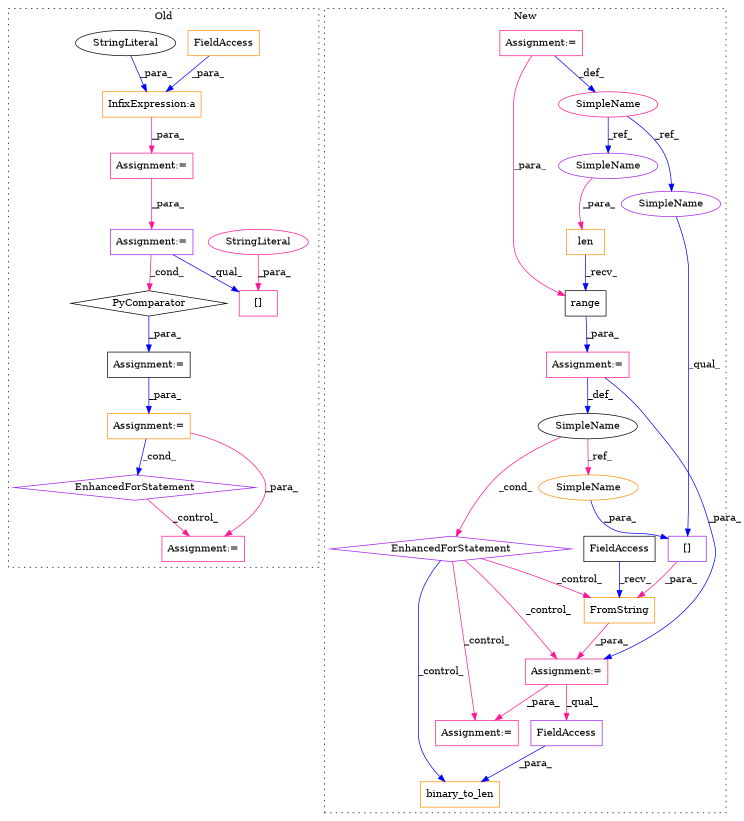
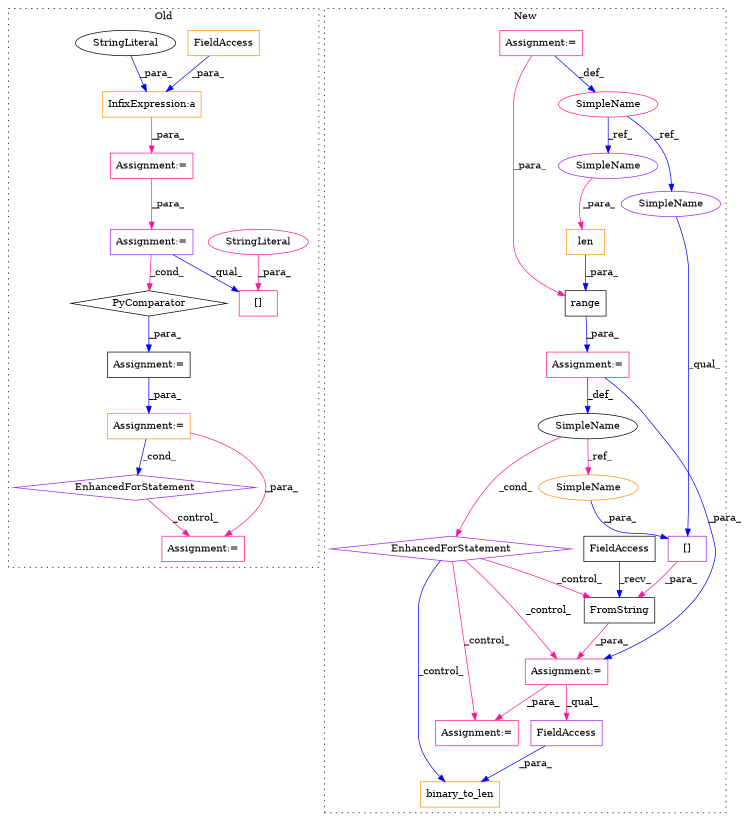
(602, 273) -> (602, 273)
(619, 610) -> (619, 610)
